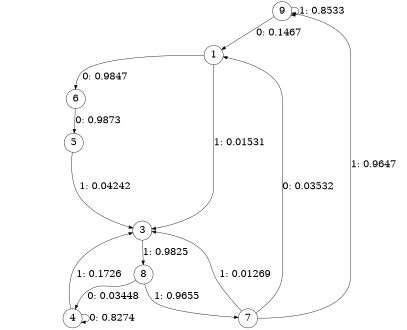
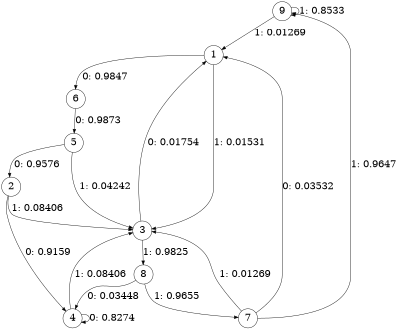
(283, 33) -> (283, 33)
none -> (148, 133)
none -> (11, 187)
(103, 274) -> (103, 274)
